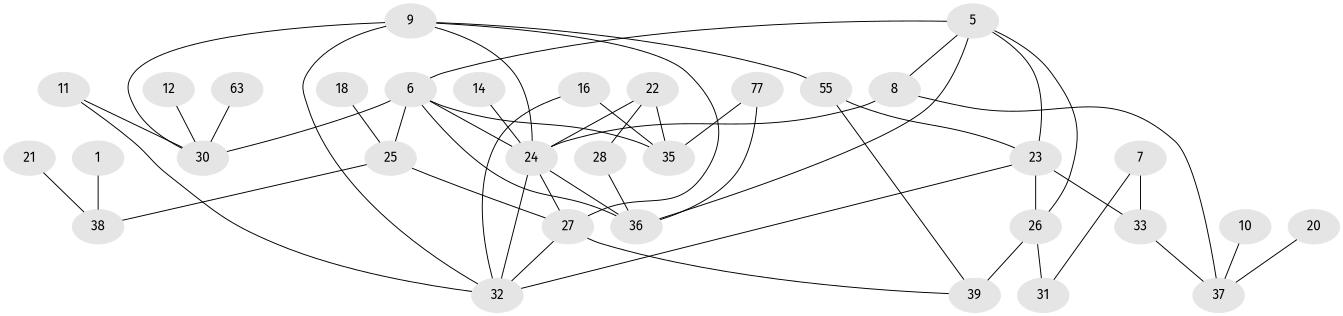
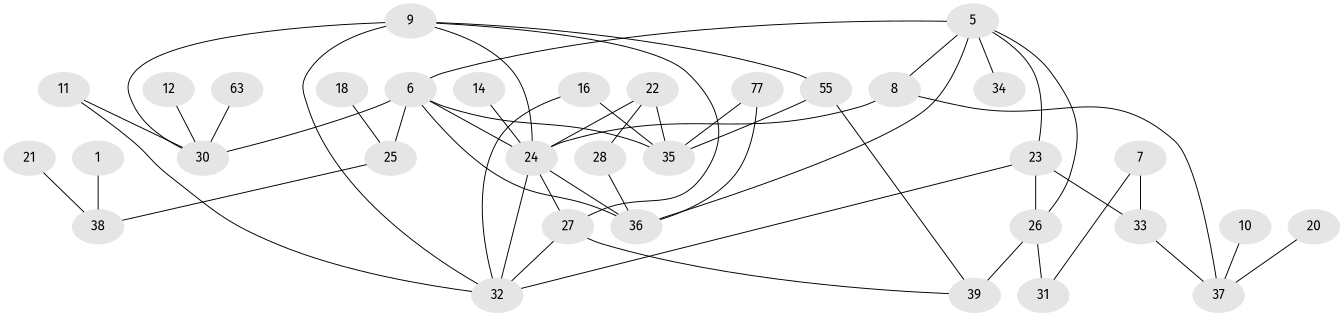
none -> (999, 90)
(930, 125) -> (737, 130)
(475, 193) -> none
